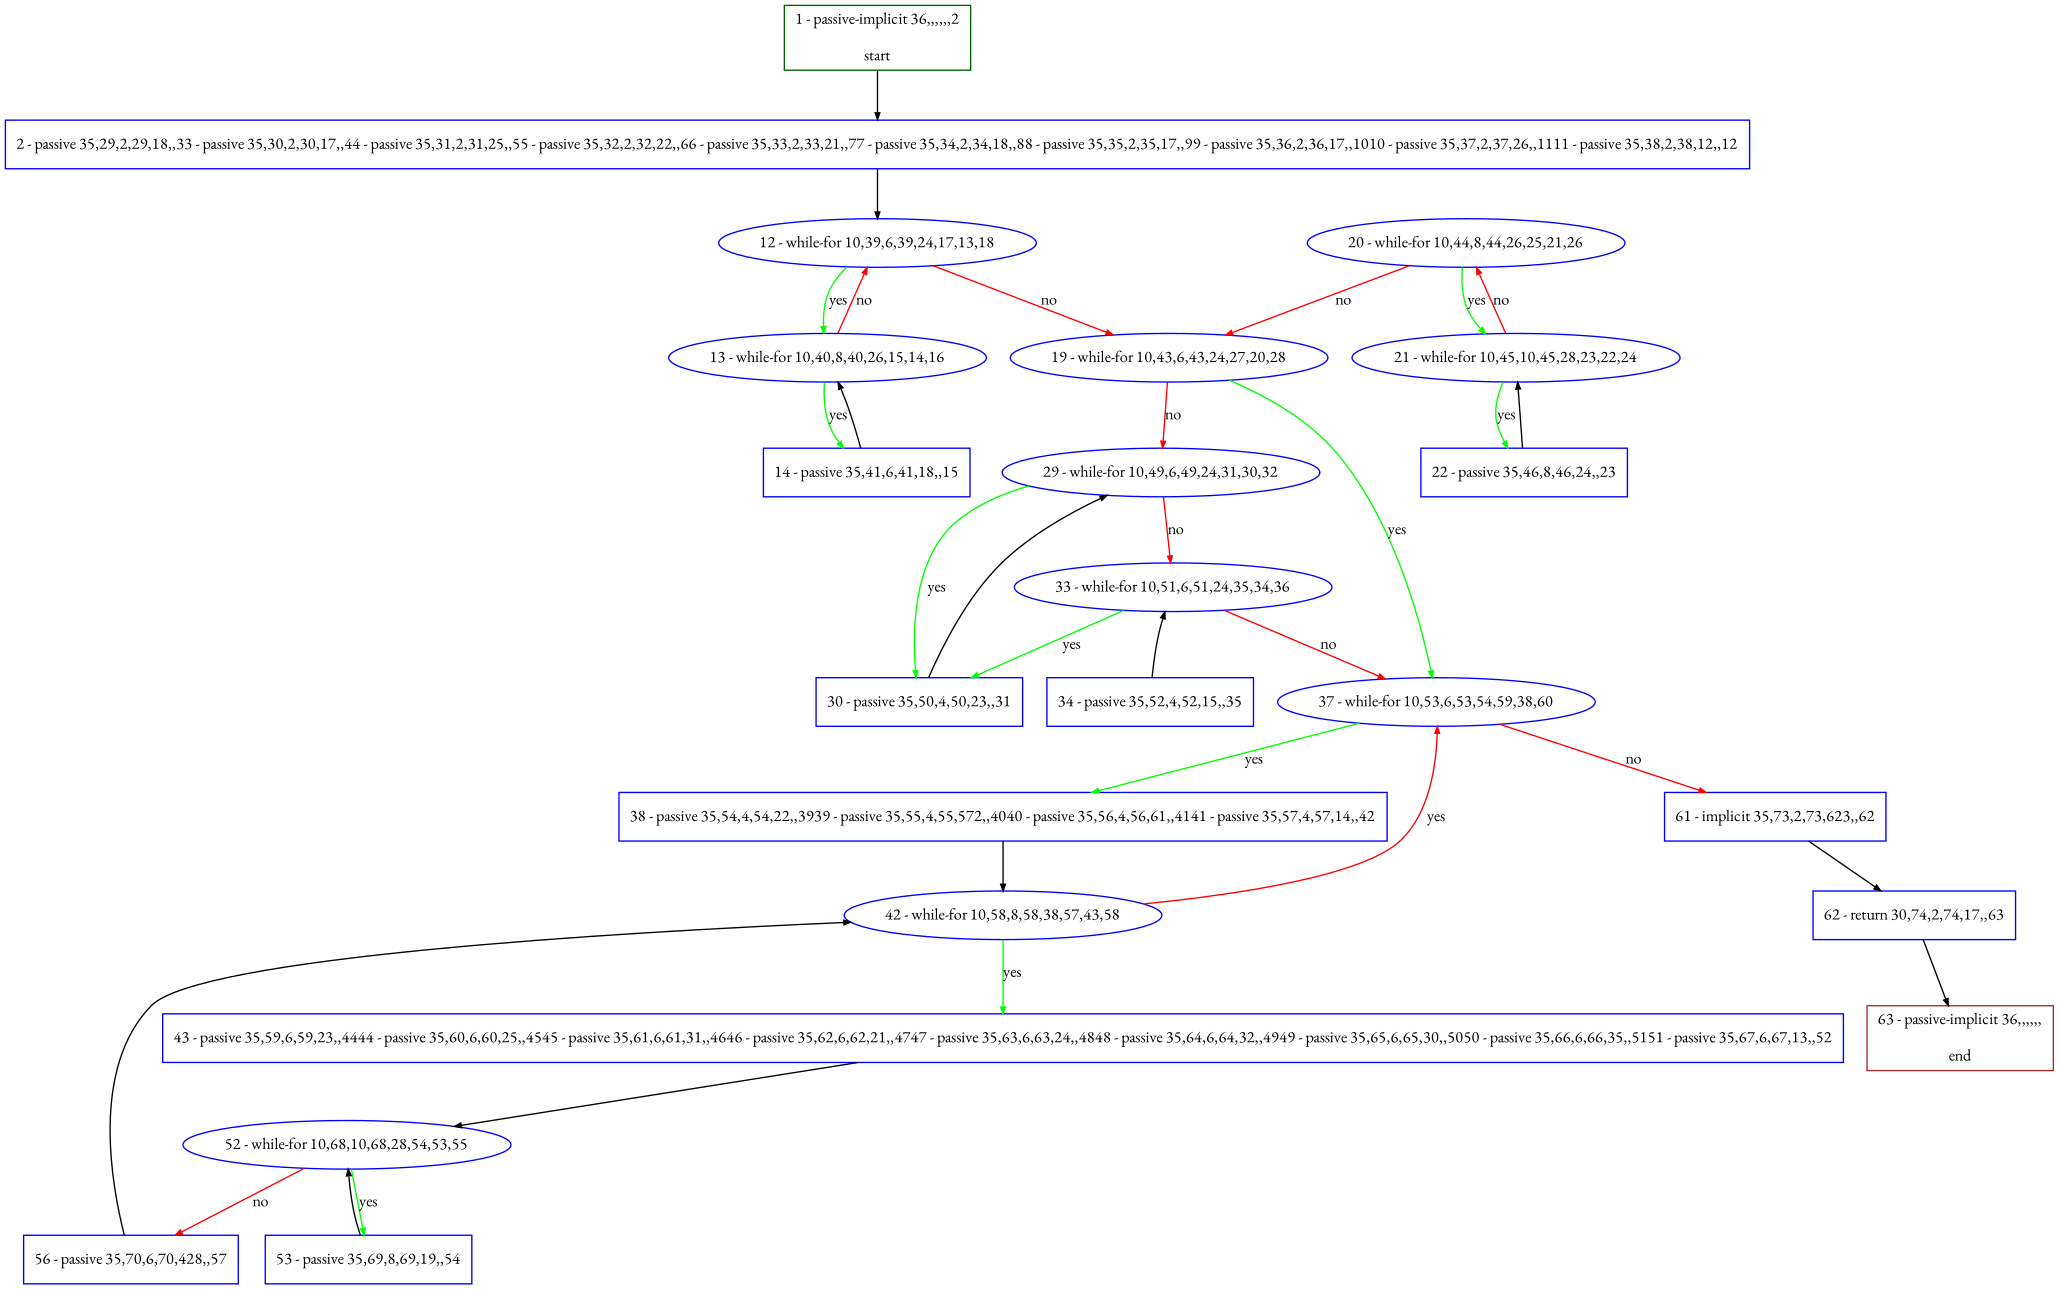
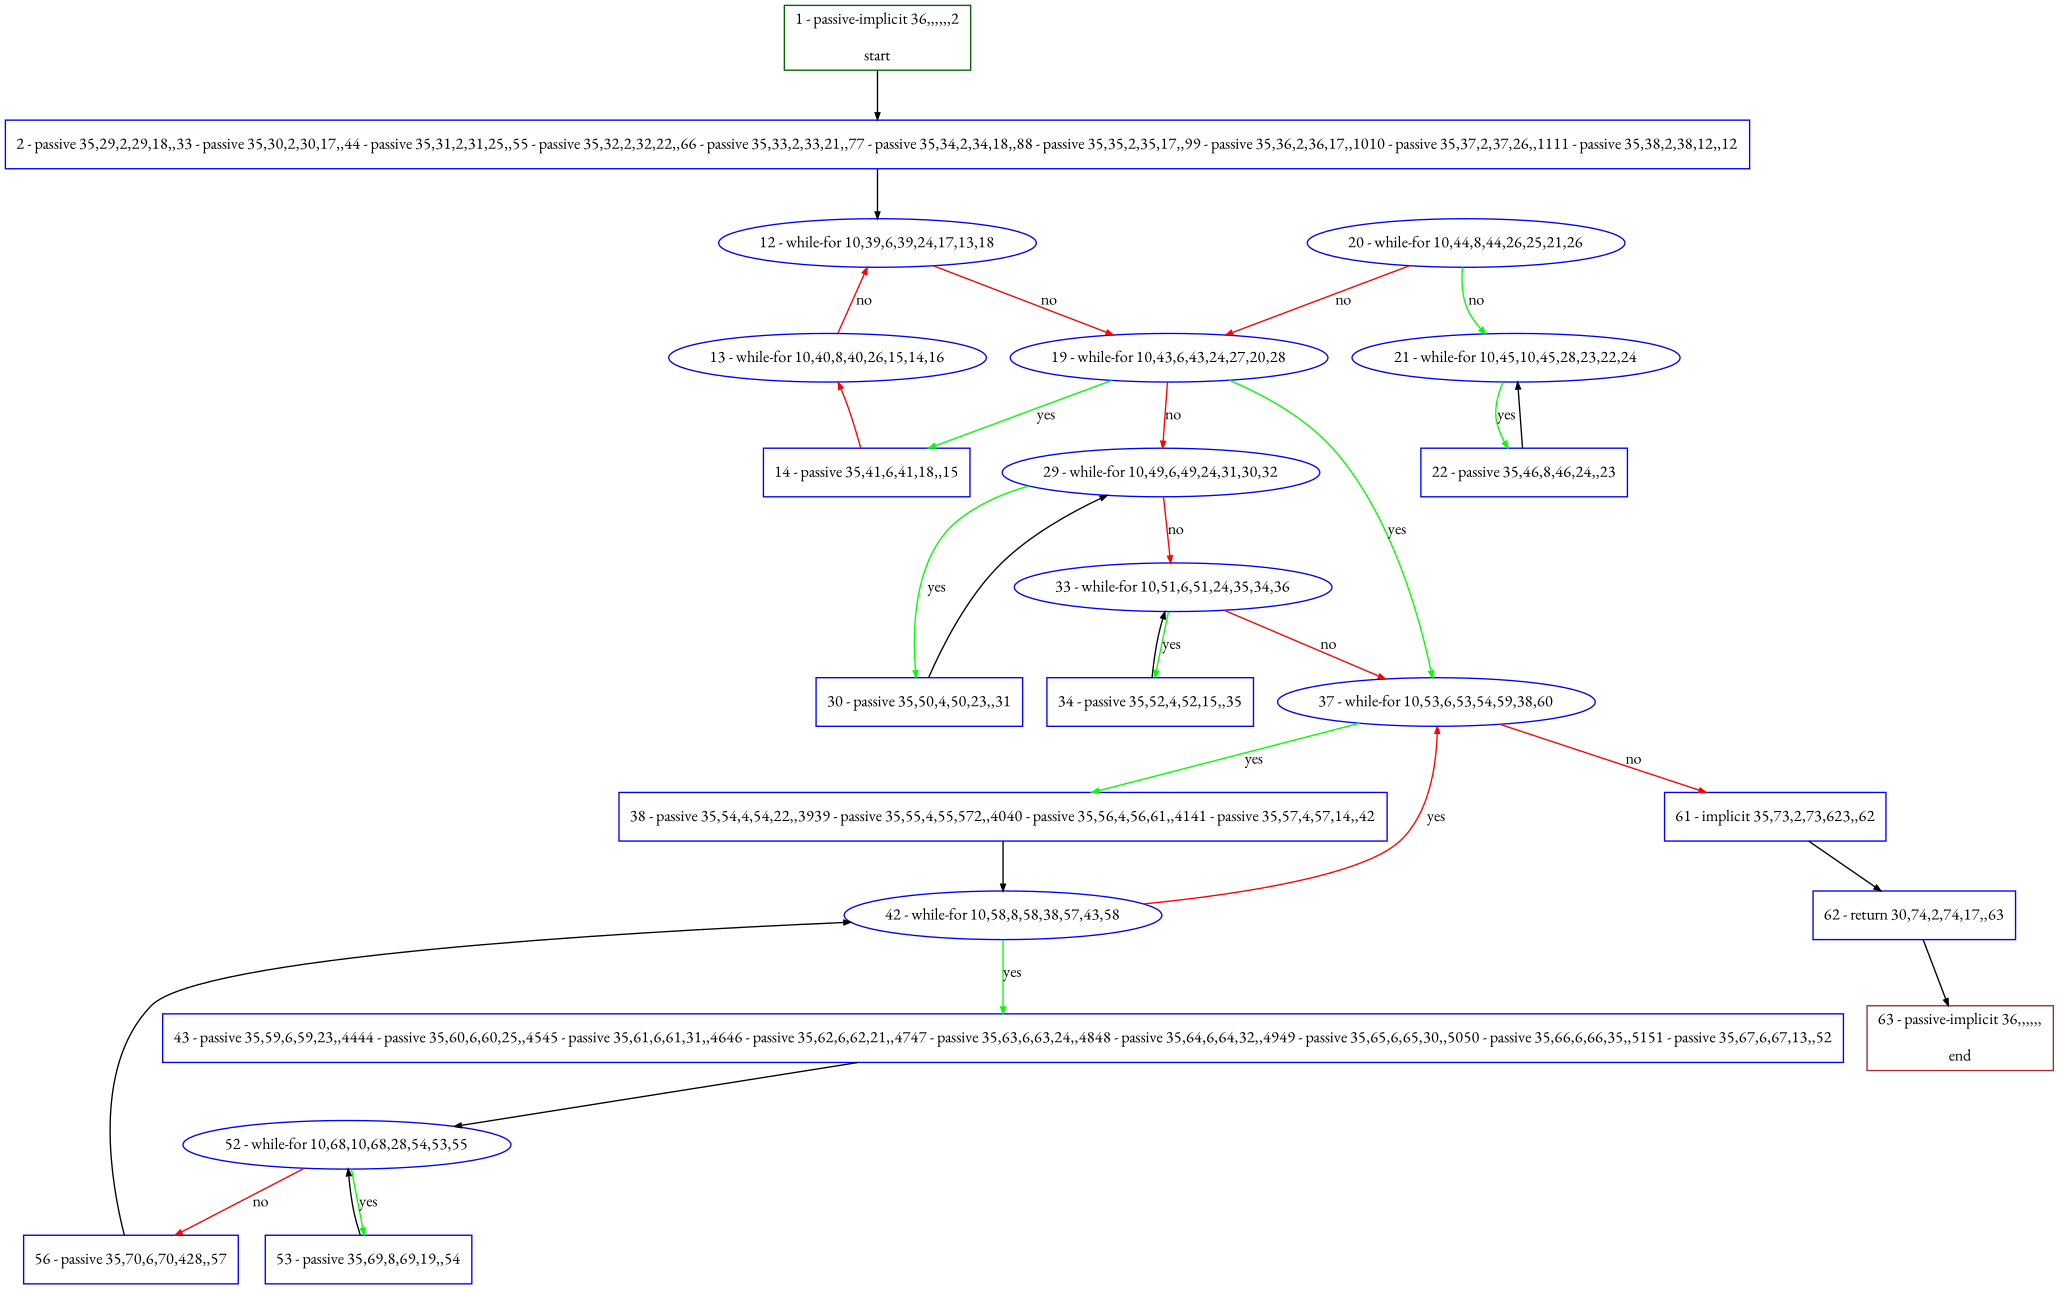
(828, 294) -> none
(1477, 300) -> (1477, 300)
(1493, 304) -> none
(826, 414) -> (1023, 413)
(852, 418) -> (852, 418)
(1051, 643) -> (1162, 641)
